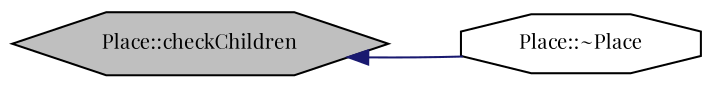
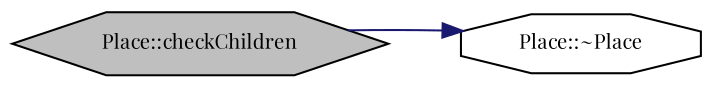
(416, 57) -> (395, 30)
